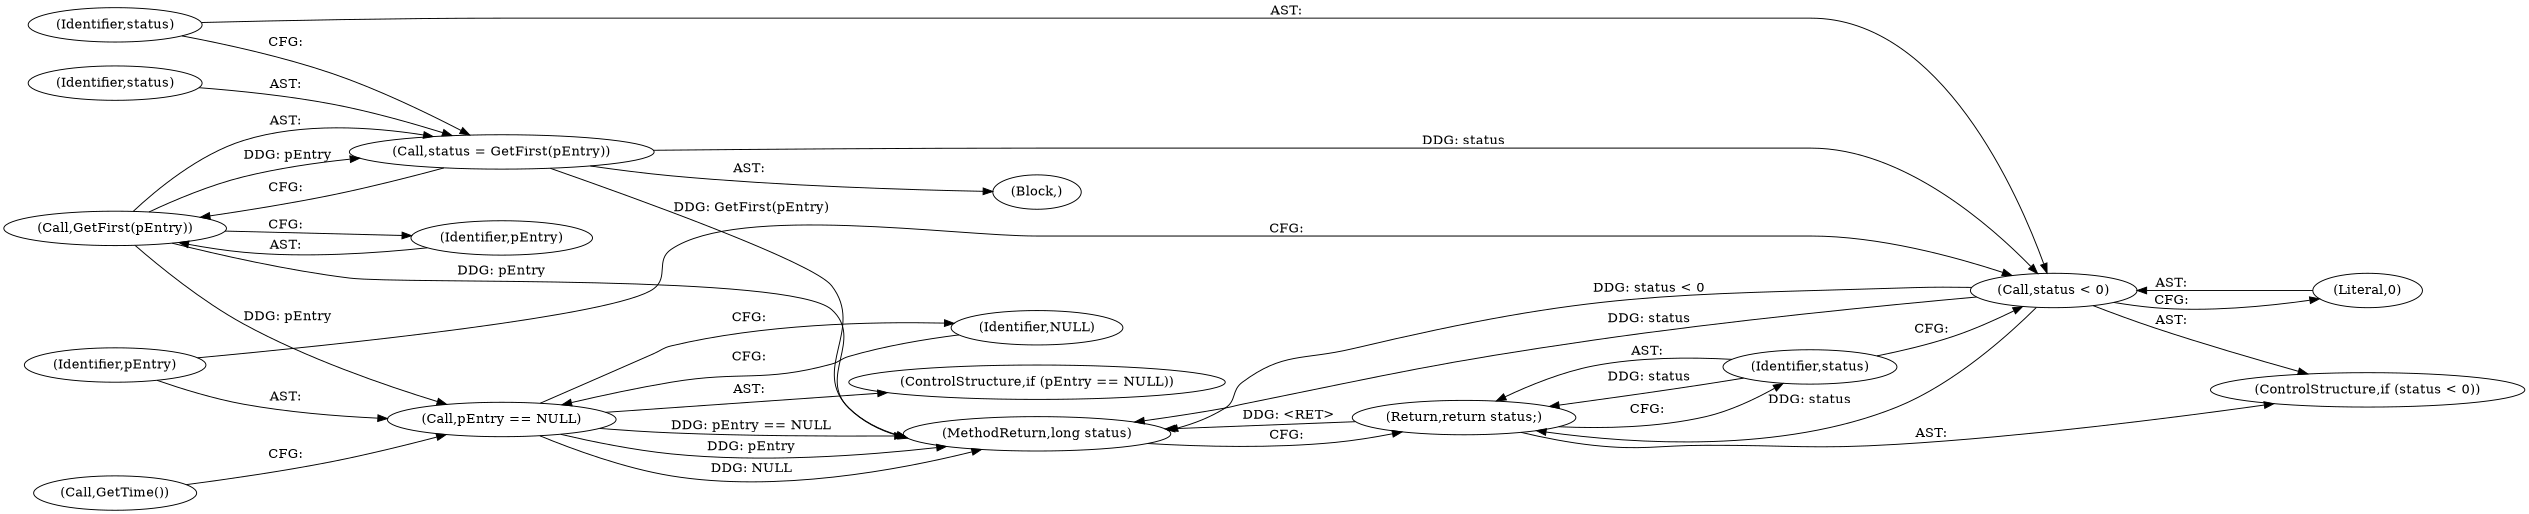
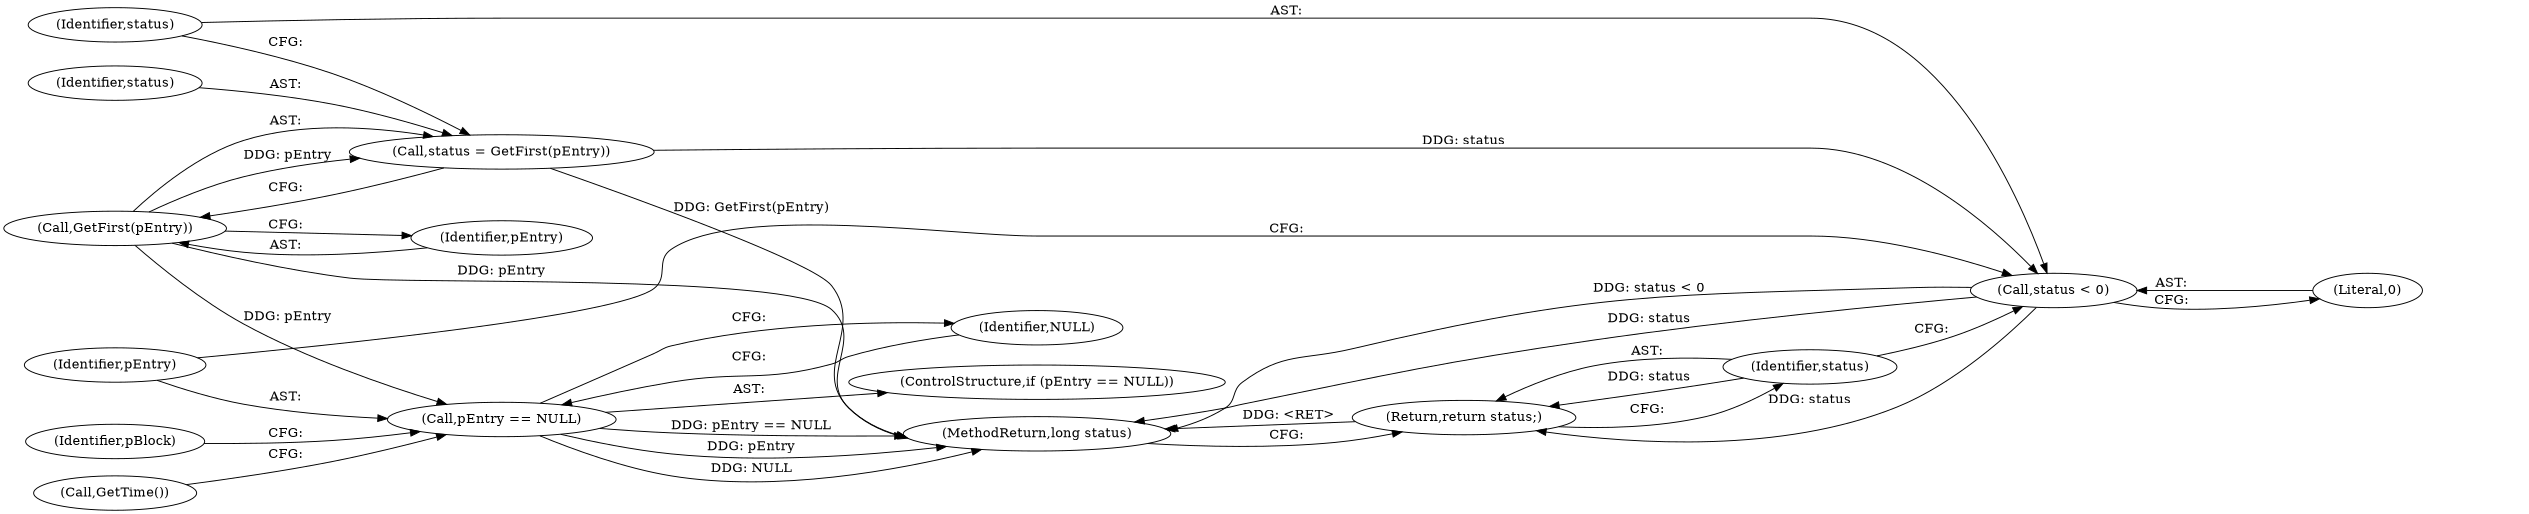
(1037, 192) -> none
(2368, 390) -> none
none -> (115, 441)
